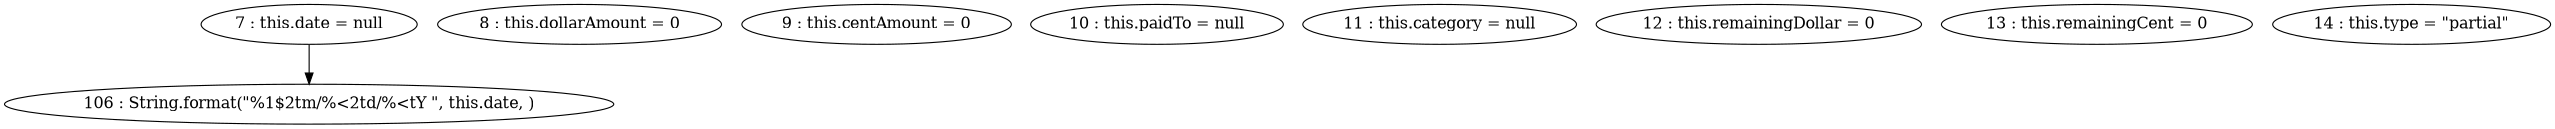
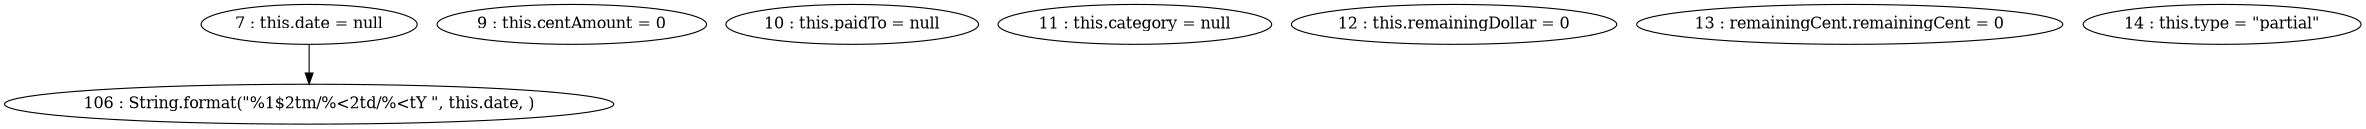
(580, 24) -> none
(2097, 24) -> (1850, 24)
